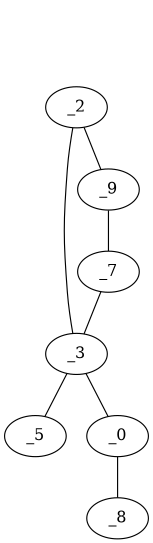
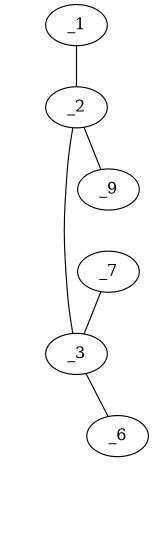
none -> (76, 25)
(108, 231) -> none
(35, 436) -> none
(118, 436) -> (118, 436)
(118, 518) -> none
